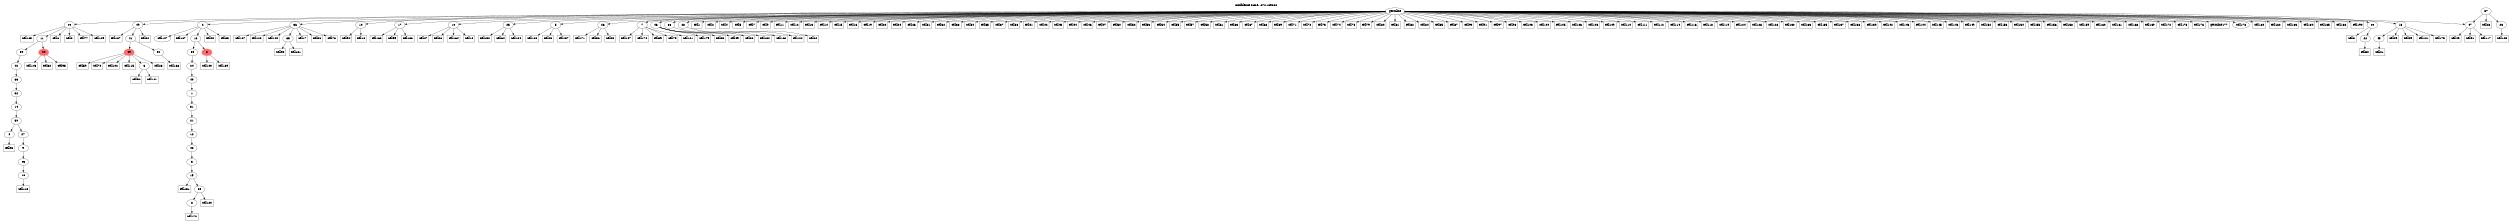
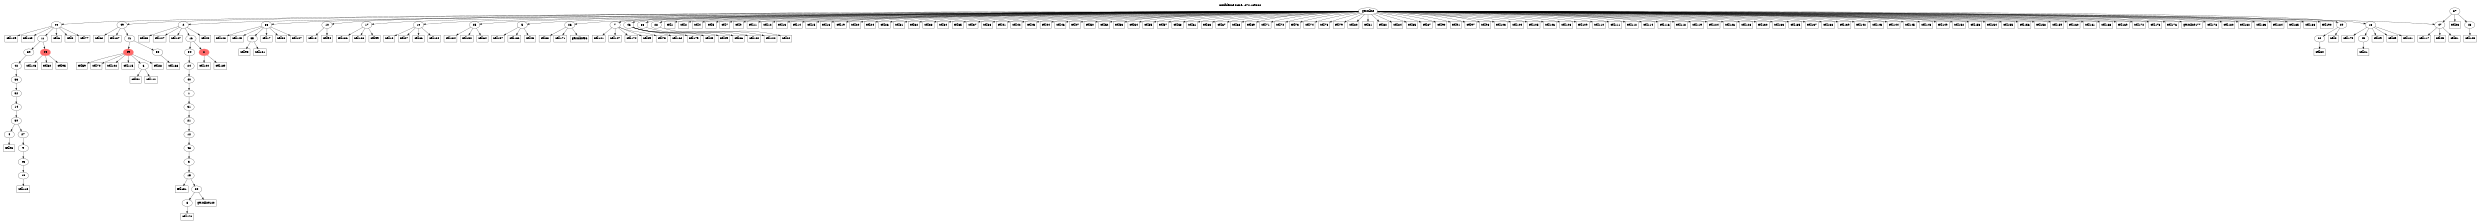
(2241, 25) -> (2212, 25)
(162, 39) -> (160, 39)
(332, 39) -> none
(595, 39) -> (579, 39)
(207, 203) -> (206, 203)
